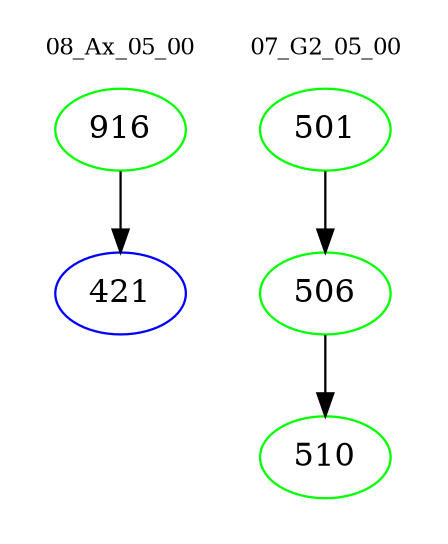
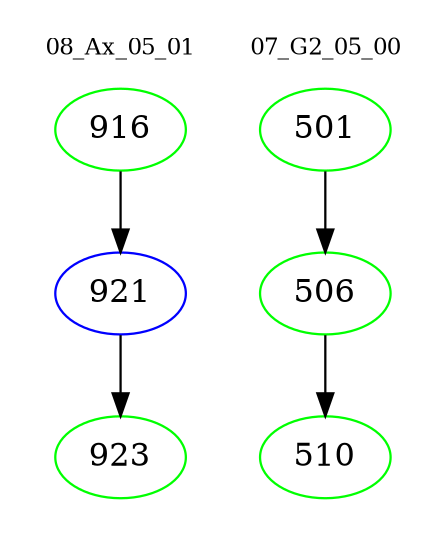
(121, 49) -> (121, 49)
(121, 293) -> (121, 293)
none -> (121, 457)
